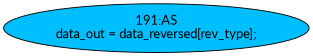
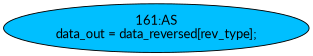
(156, 28) -> (156, 28)
